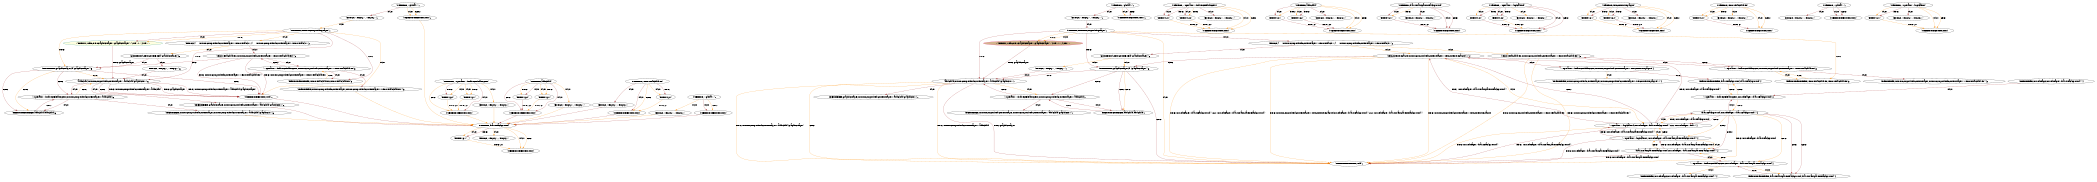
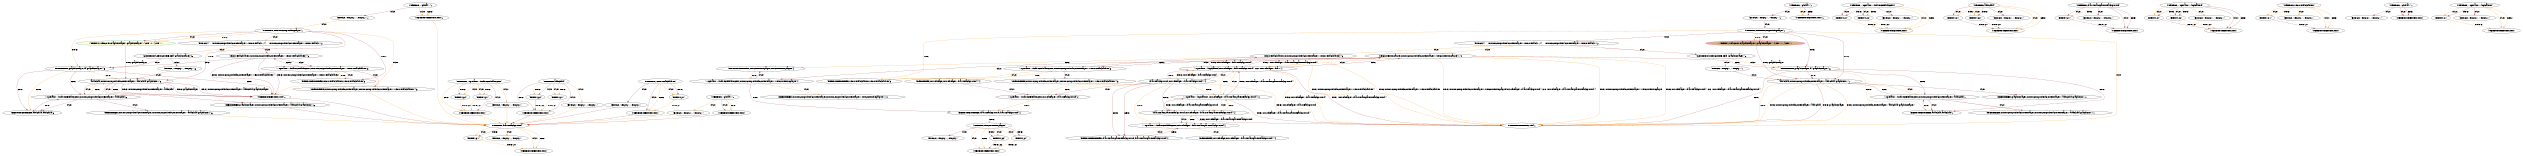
none -> (761, 69)
(1728, 89) -> (989, 118)
